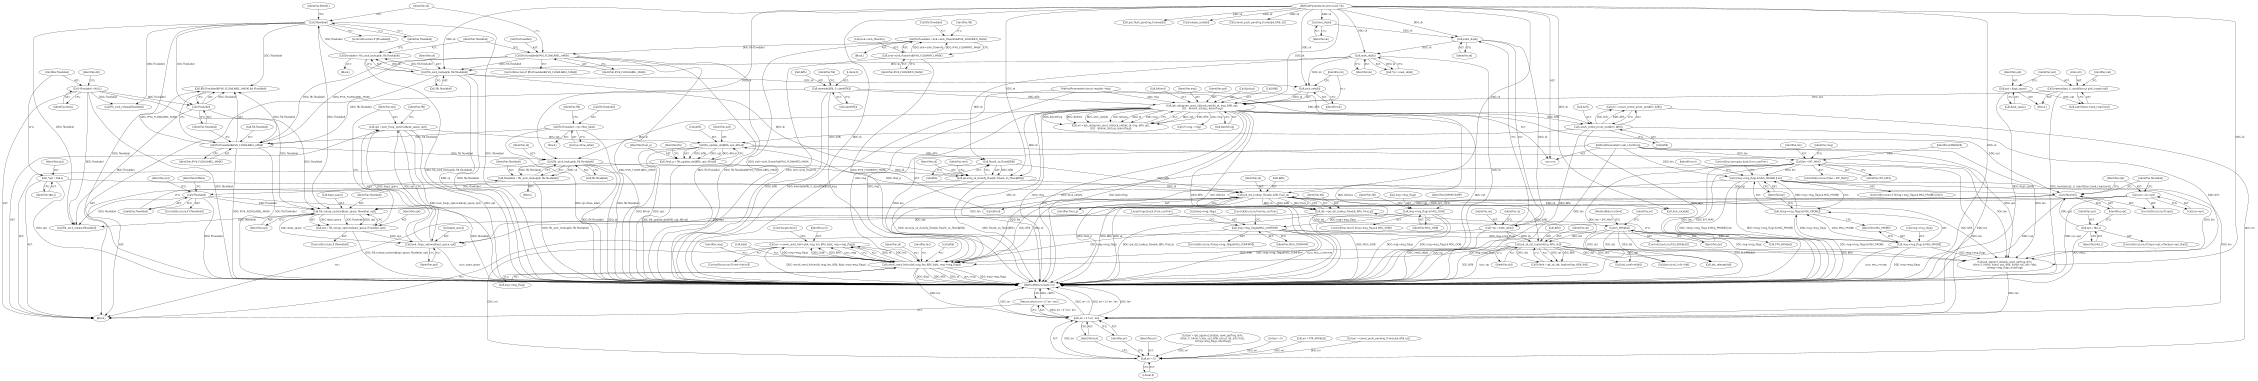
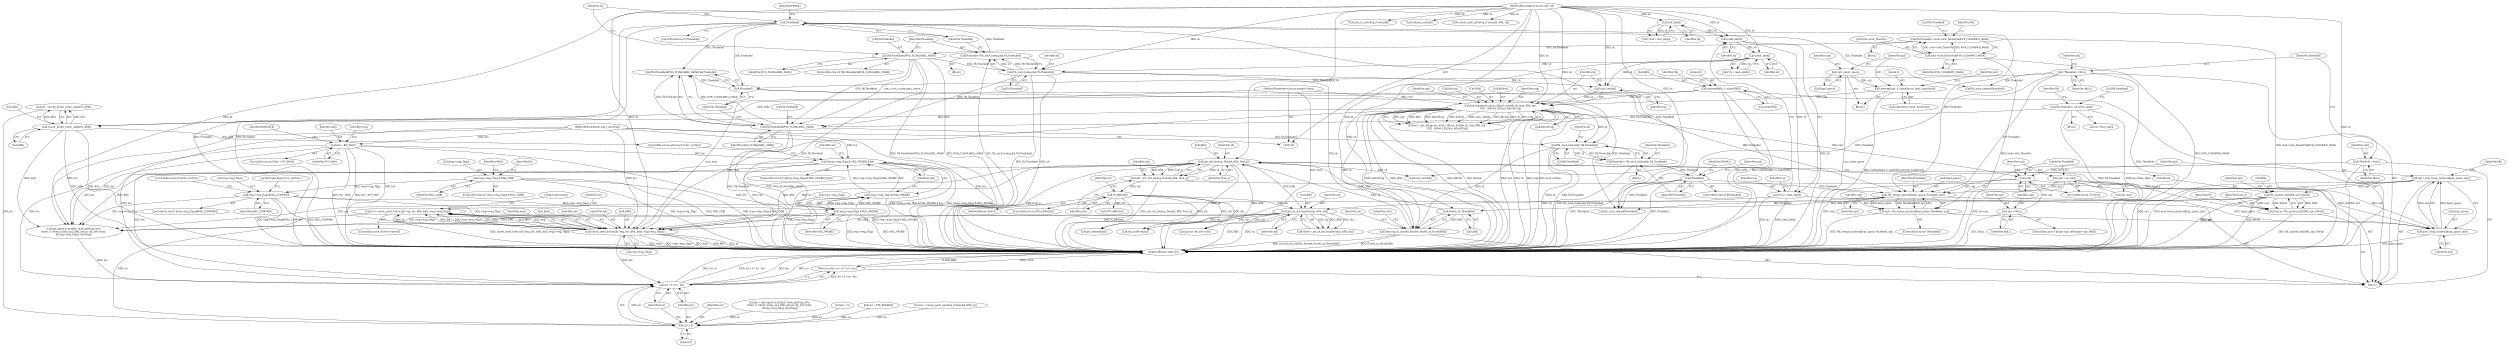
(1144, 23) -> (1369, 23)
none -> (1656, 39)
(2054, 96) -> (1862, 83)
(1189, 127) -> none
(1159, 133) -> (367, 141)
(572, 138) -> none
(289, 154) -> (2011, 137)
(53, 178) -> (2367, 162)
(1447, 195) -> (493, 162)
(2068, 195) -> (2025, 178)
(2157, 211) -> (2084, 195)
(1614, 219) -> (1051, 203)
(1838, 219) -> (821, 199)
(1037, 293) -> (950, 260)
